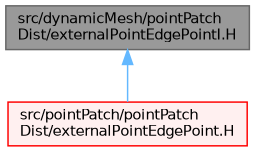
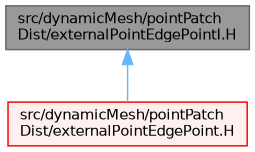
(128, 124) -> (128, 124)
